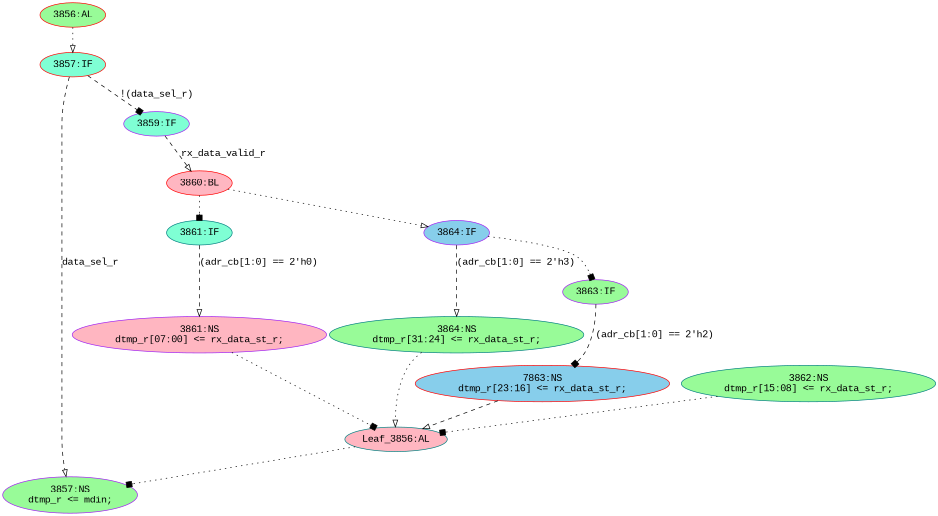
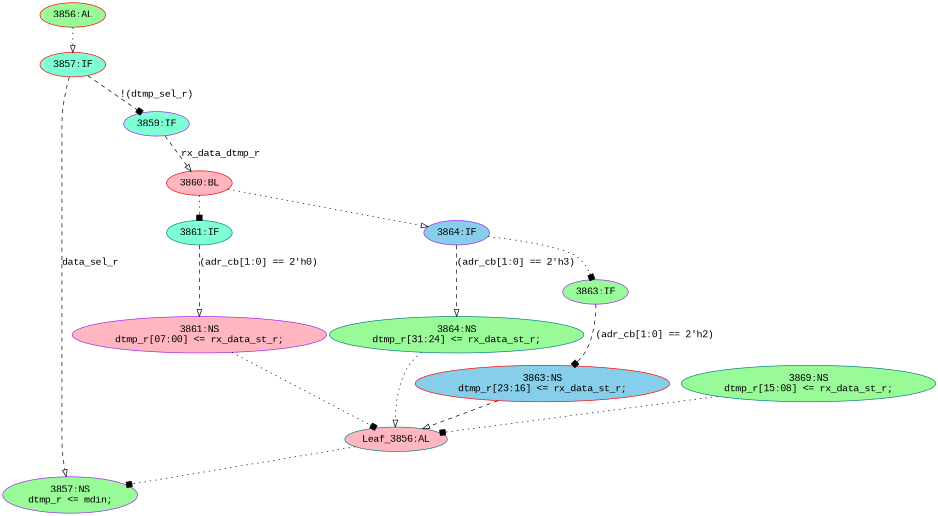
(157, 94) -> (157, 94)
(223, 153) -> (220, 153)
(542, 384) -> (542, 384)
(808, 384) -> (808, 384)
